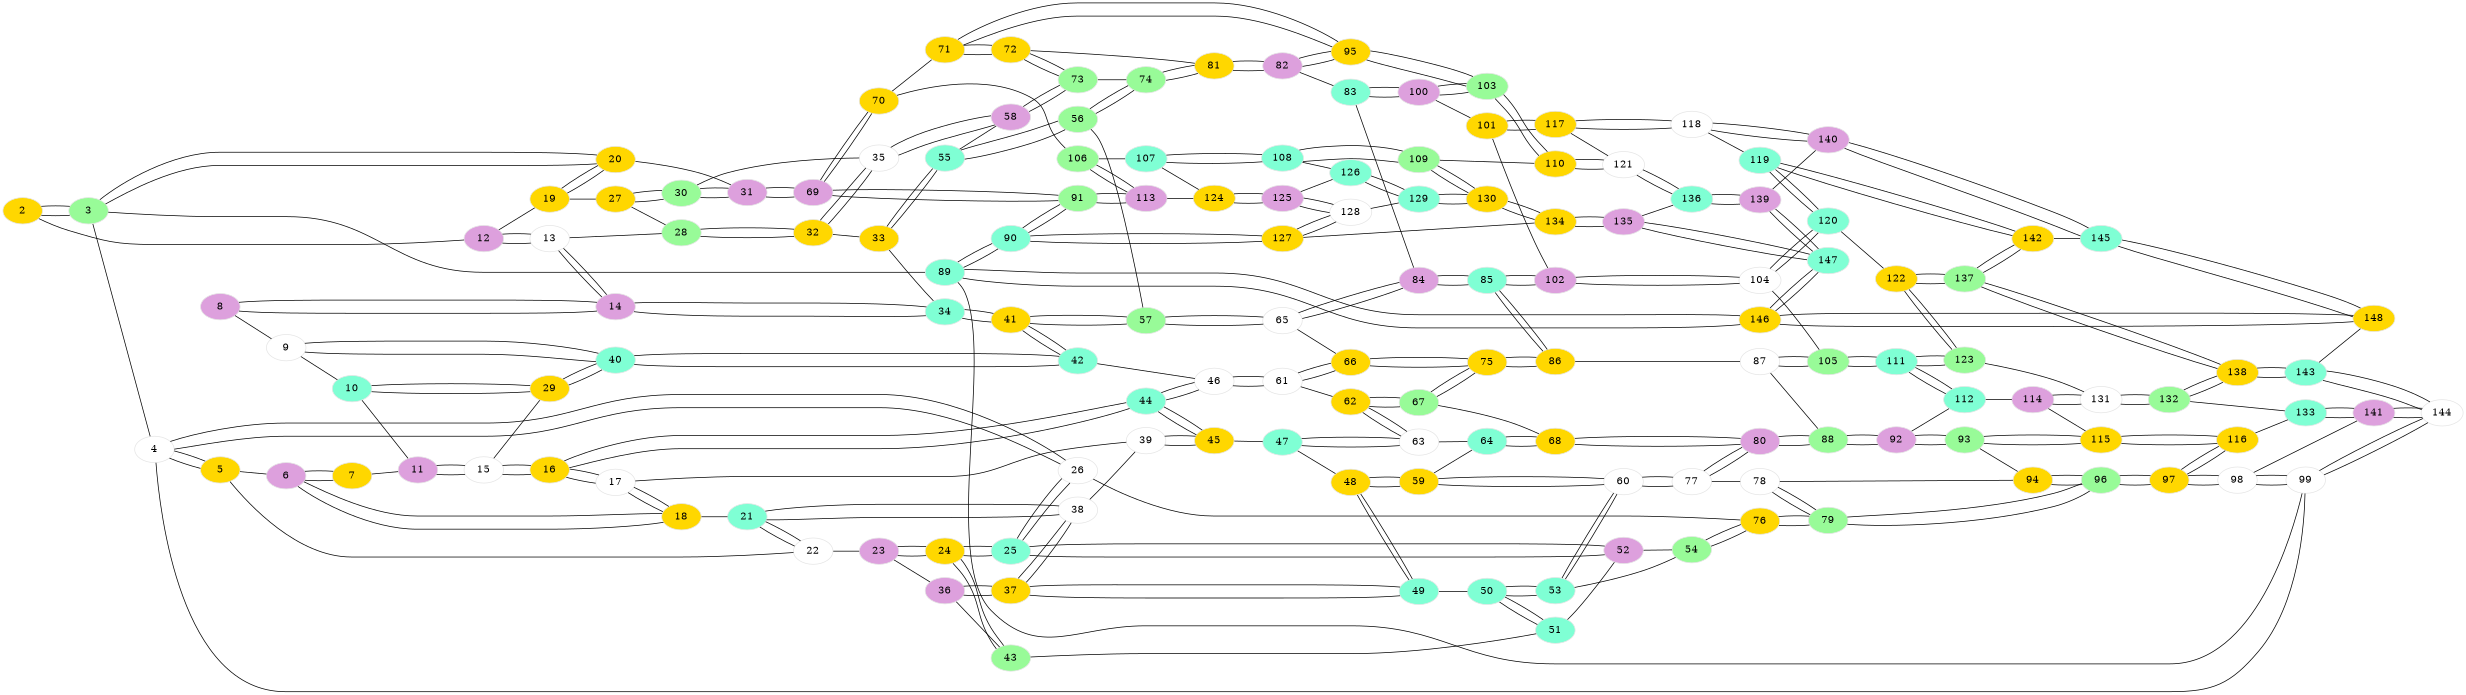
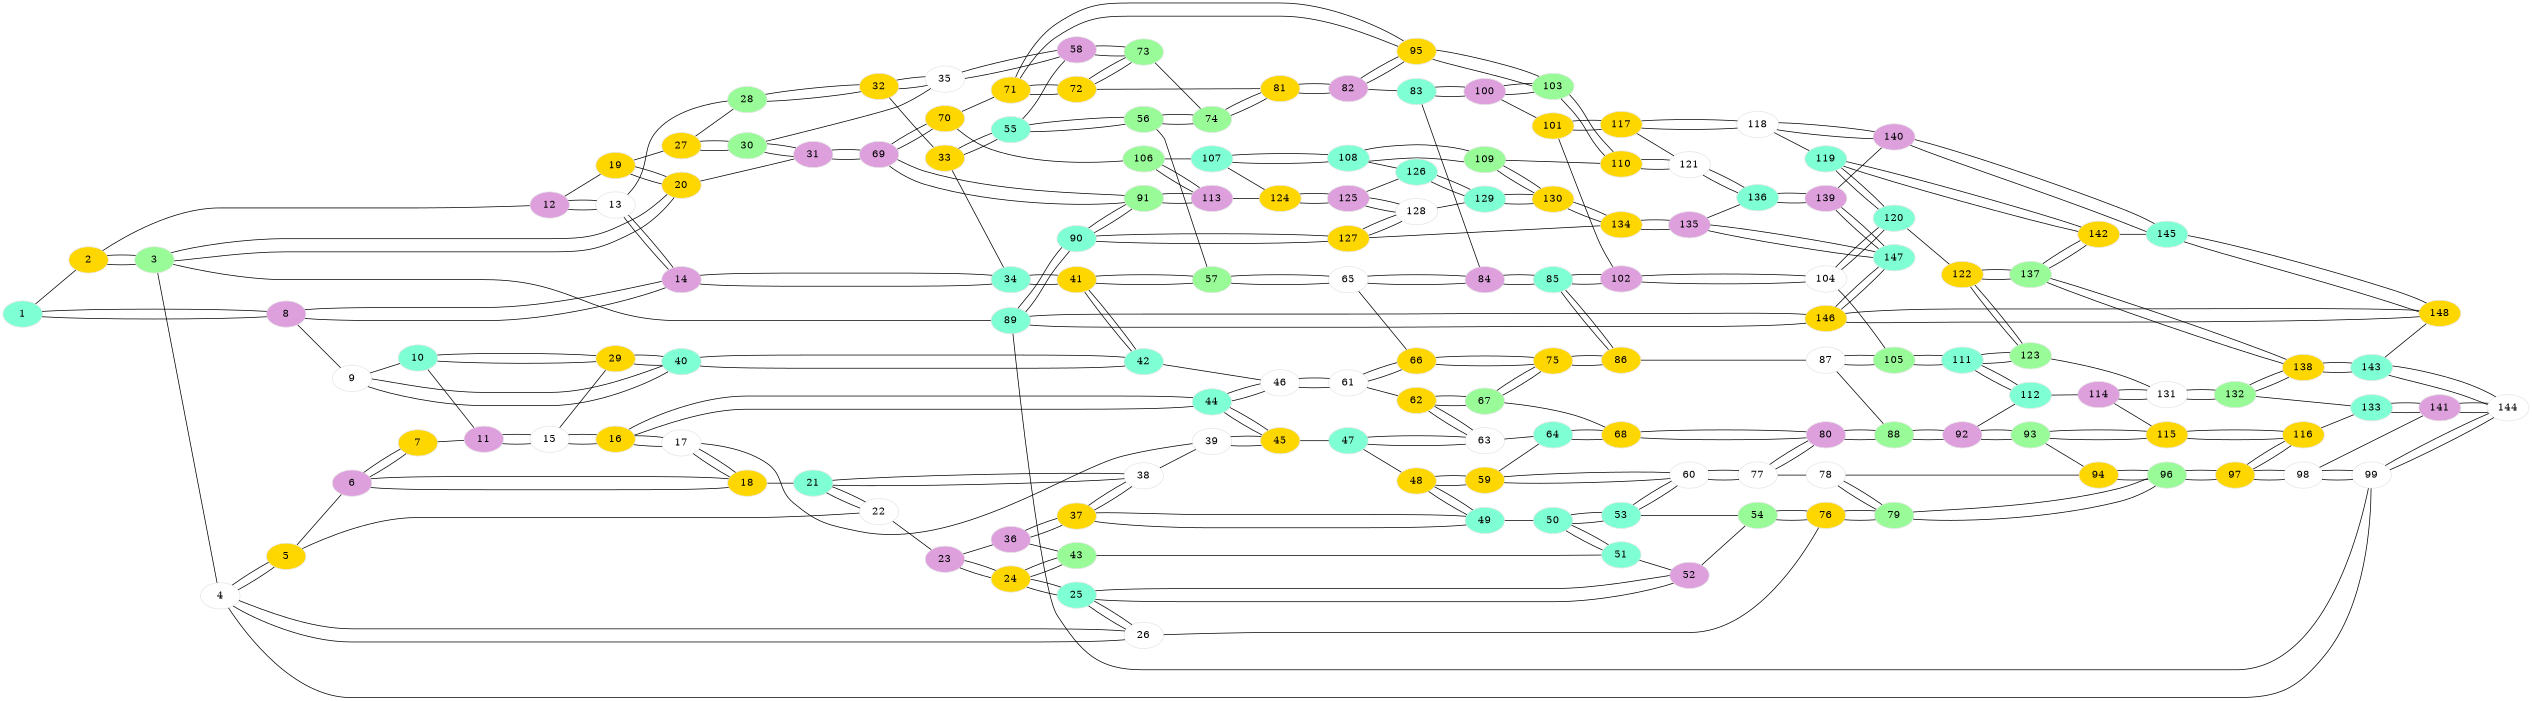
none -> (23, 314)
